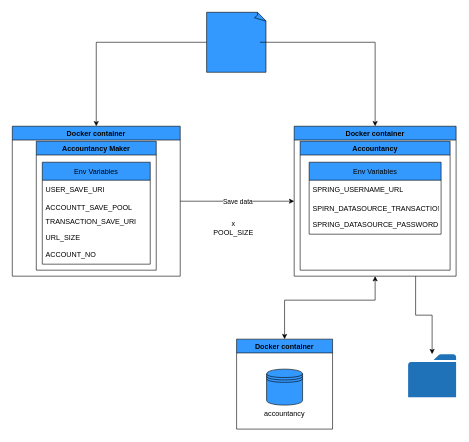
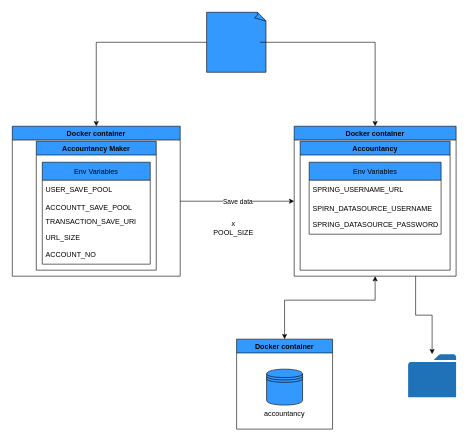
(72, 190) -> (74, 190)
(369, 208) -> (363, 208)
